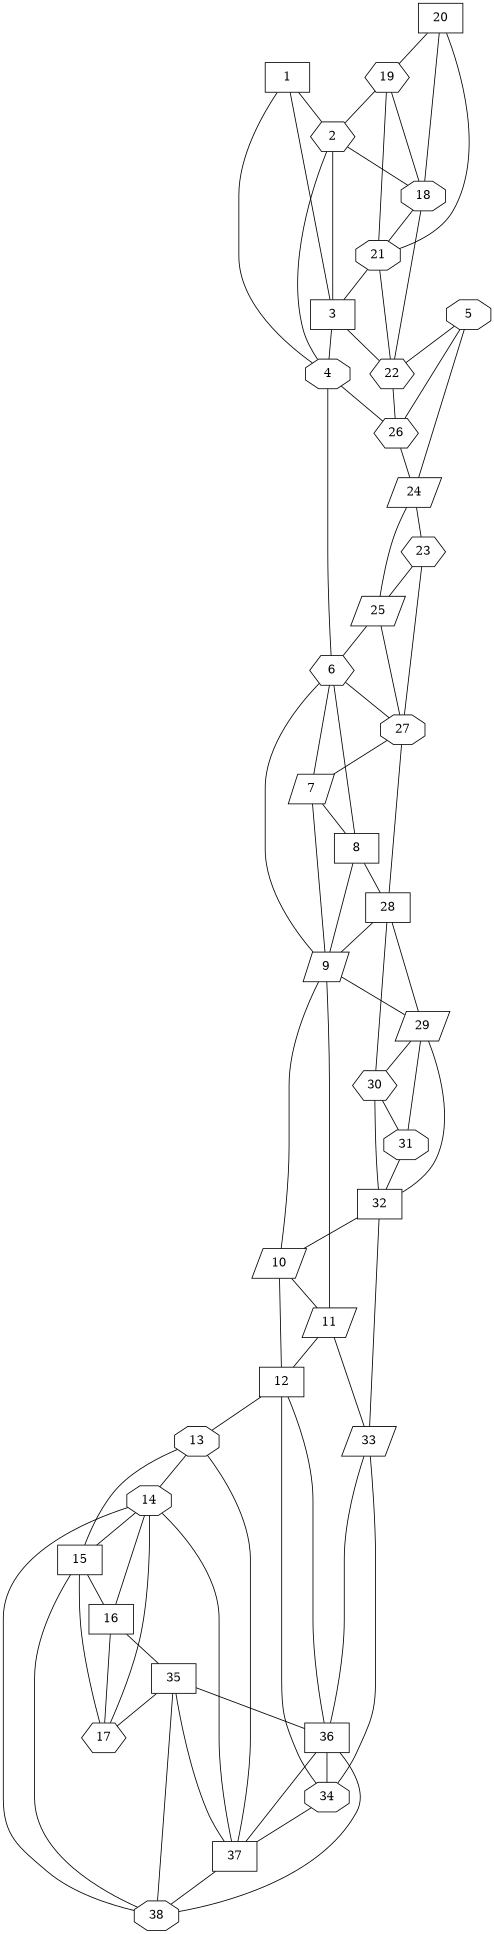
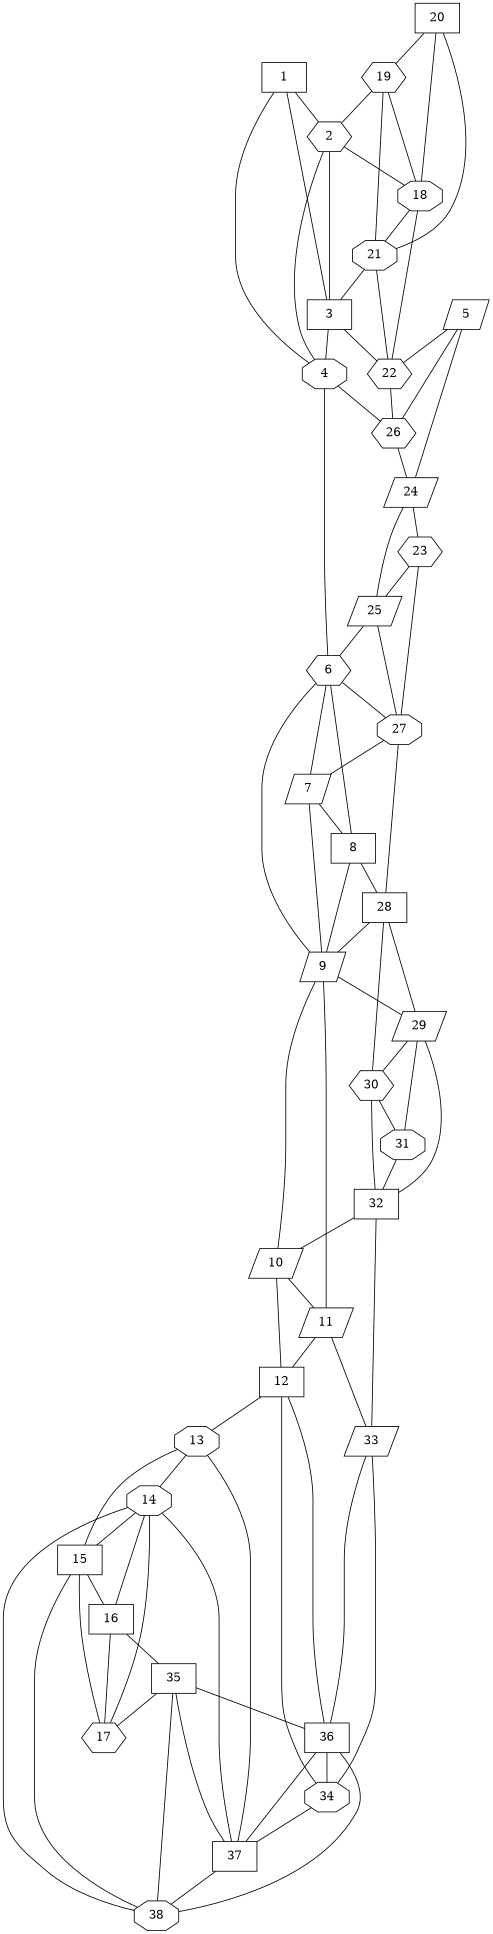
(469, 315) -> (466, 315)
